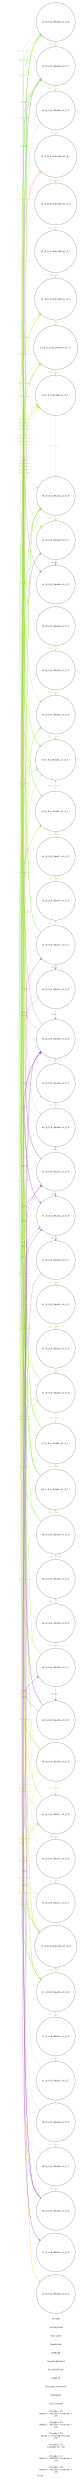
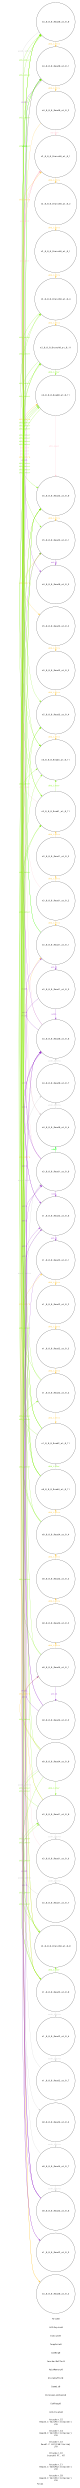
(56, 924) -> (56, 922)
none -> (56, 2370)
